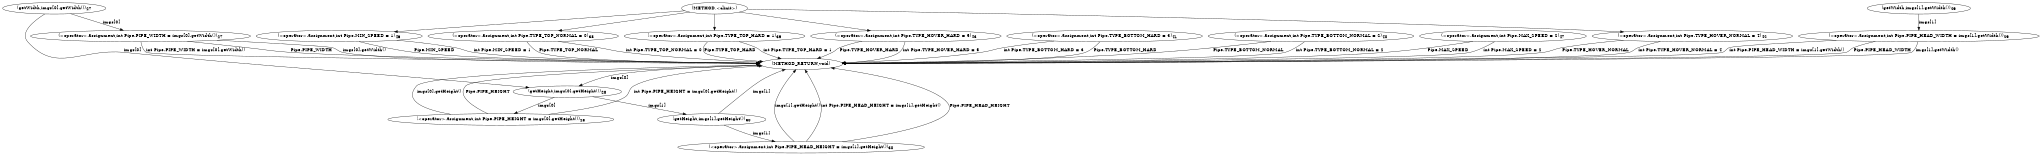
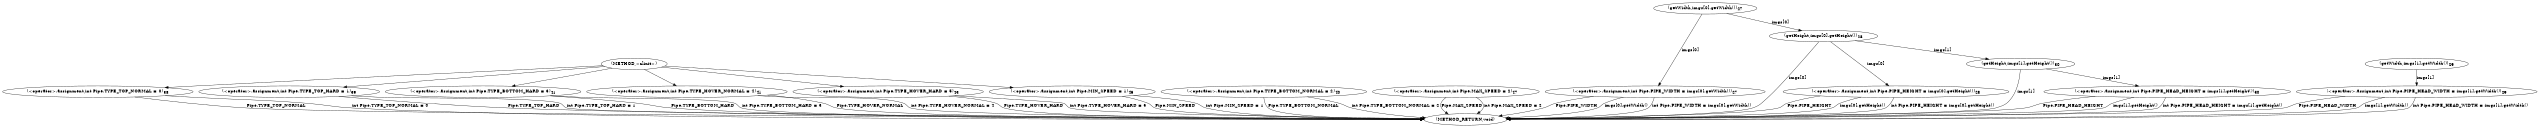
(1764, 36) -> (759, 91)
(634, 72) -> (1746, 109)
none -> (564, 77)
